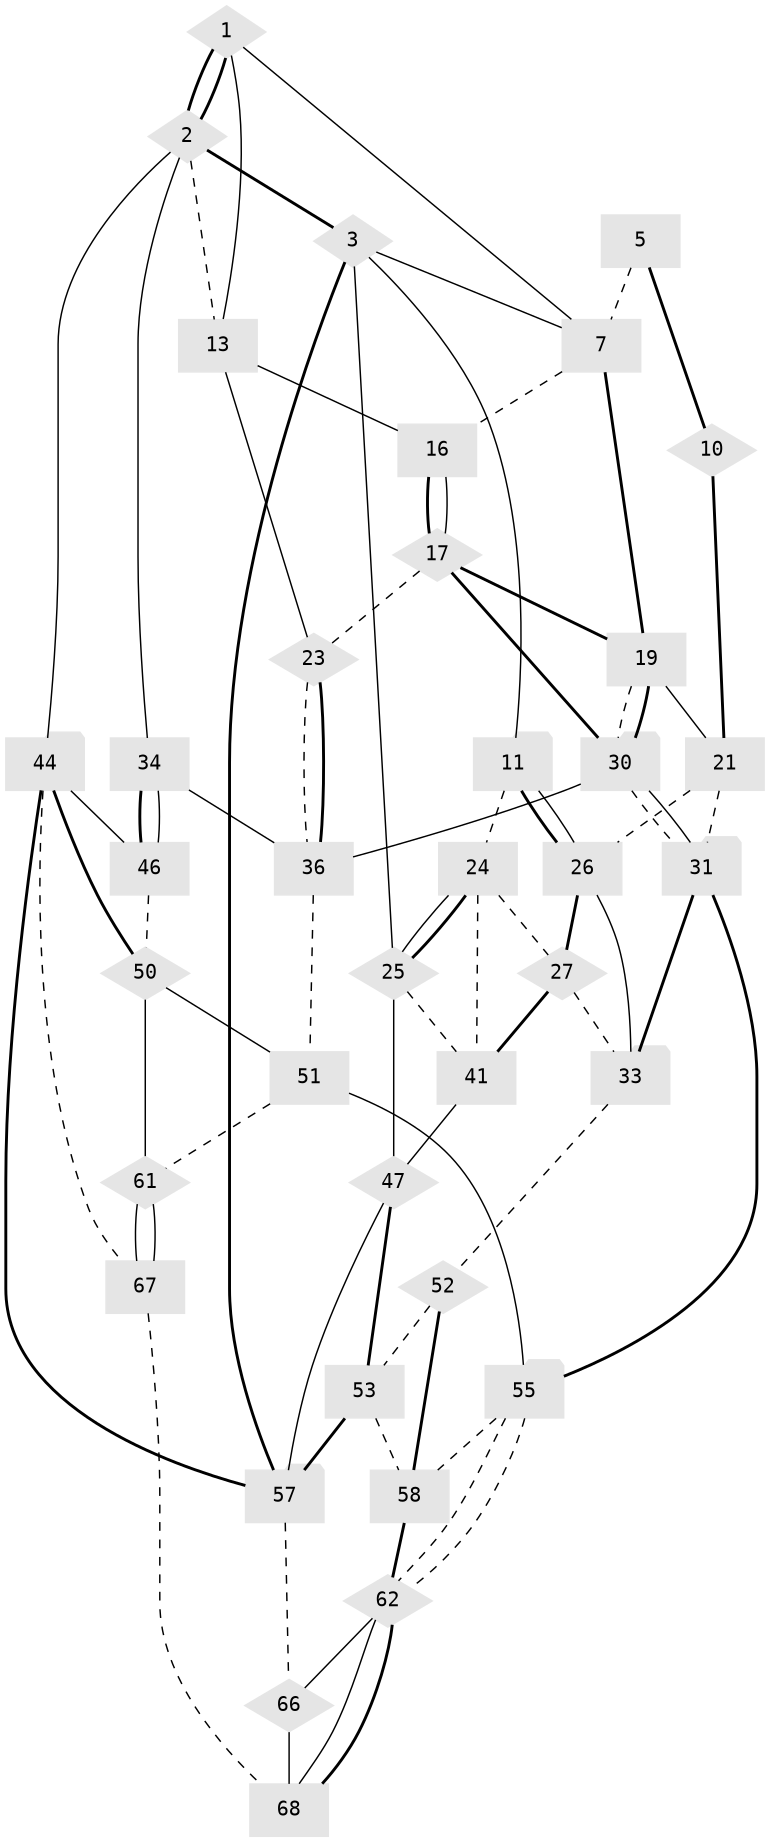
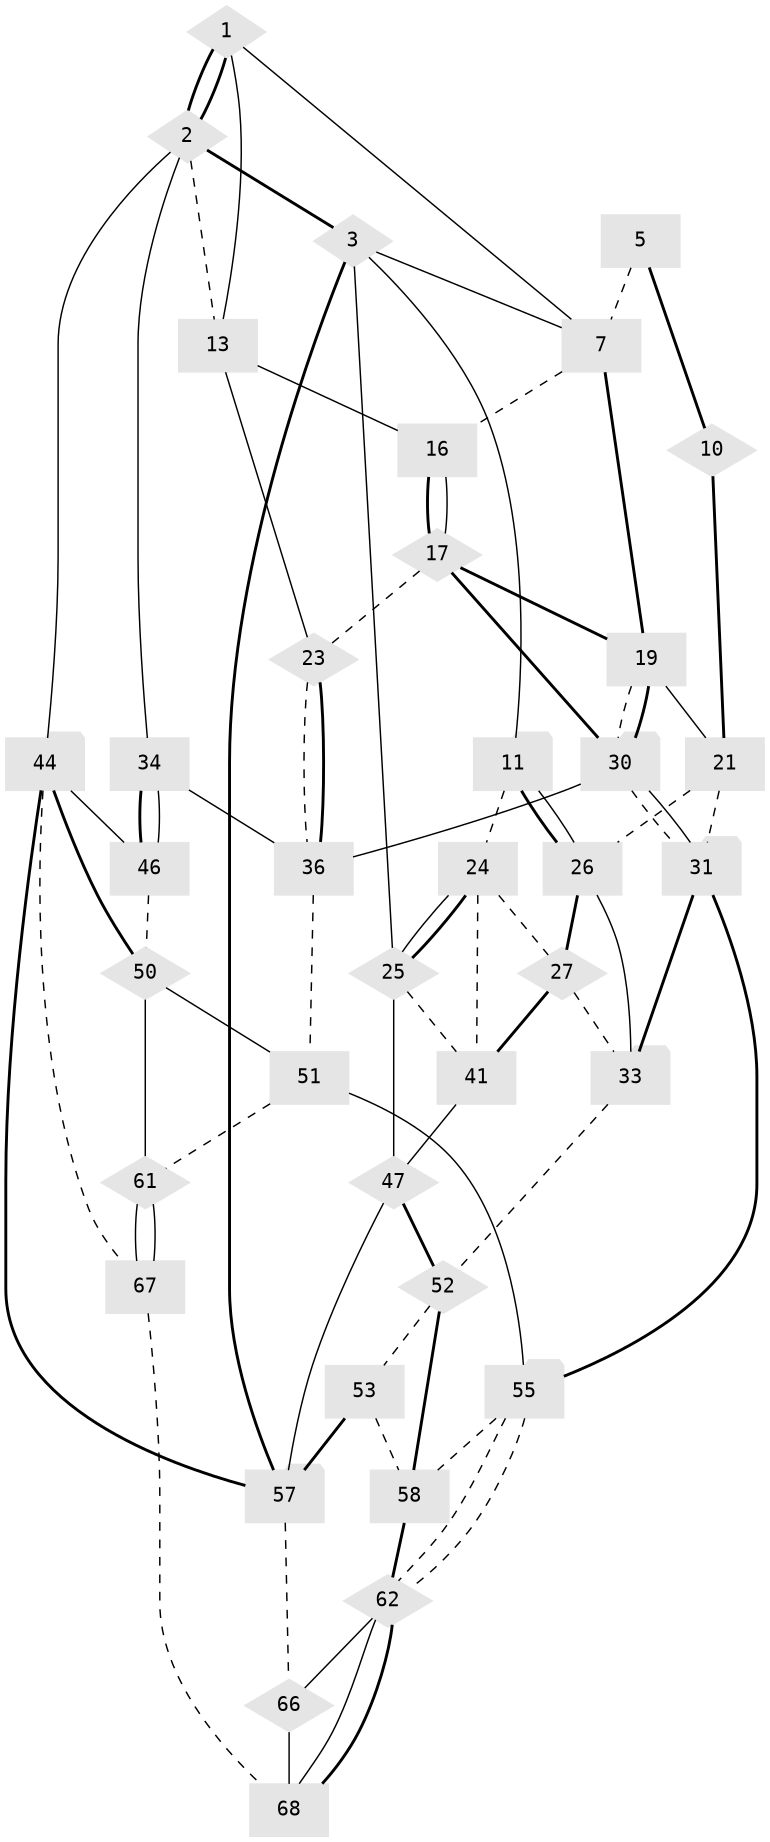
(379, 1286) -> (418, 1235)
